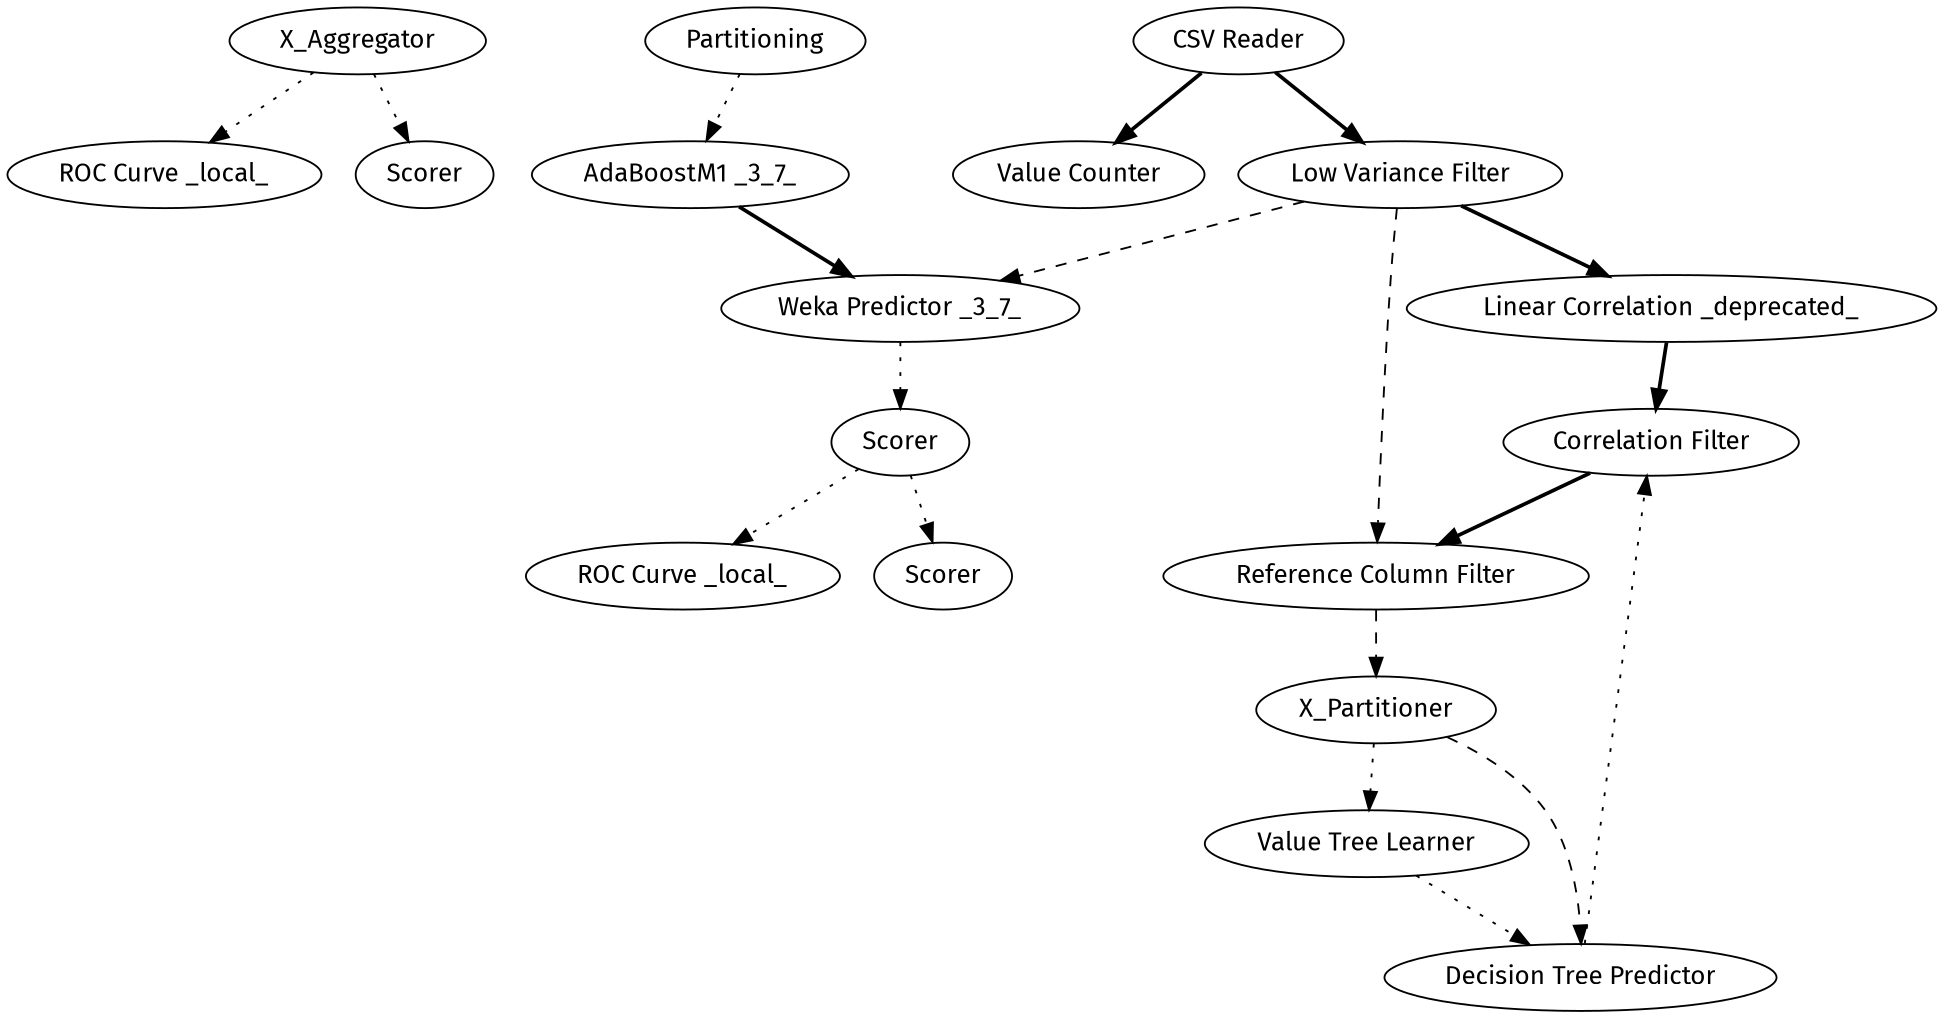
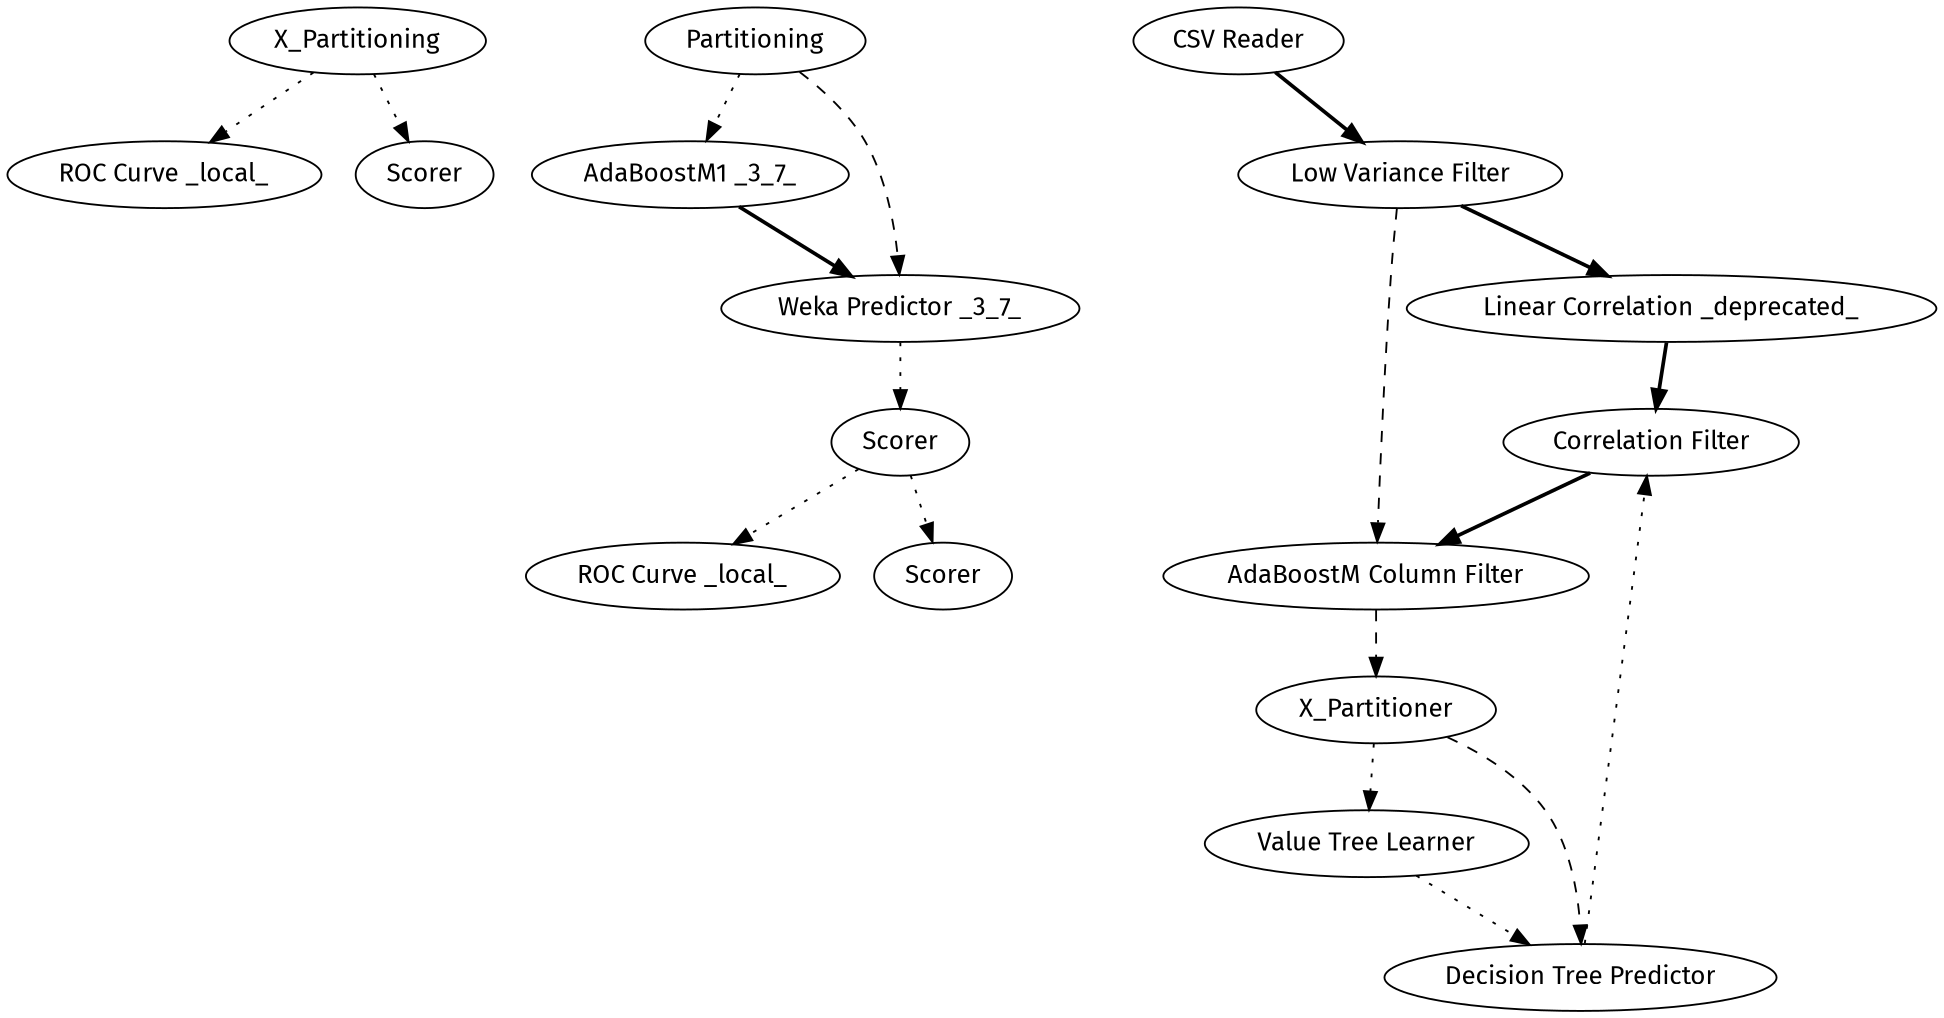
(358, 41) -> (358, 41)
(1079, 175) -> none
(1161, 239) -> (871, 152)
(1376, 576) -> (1376, 576)
